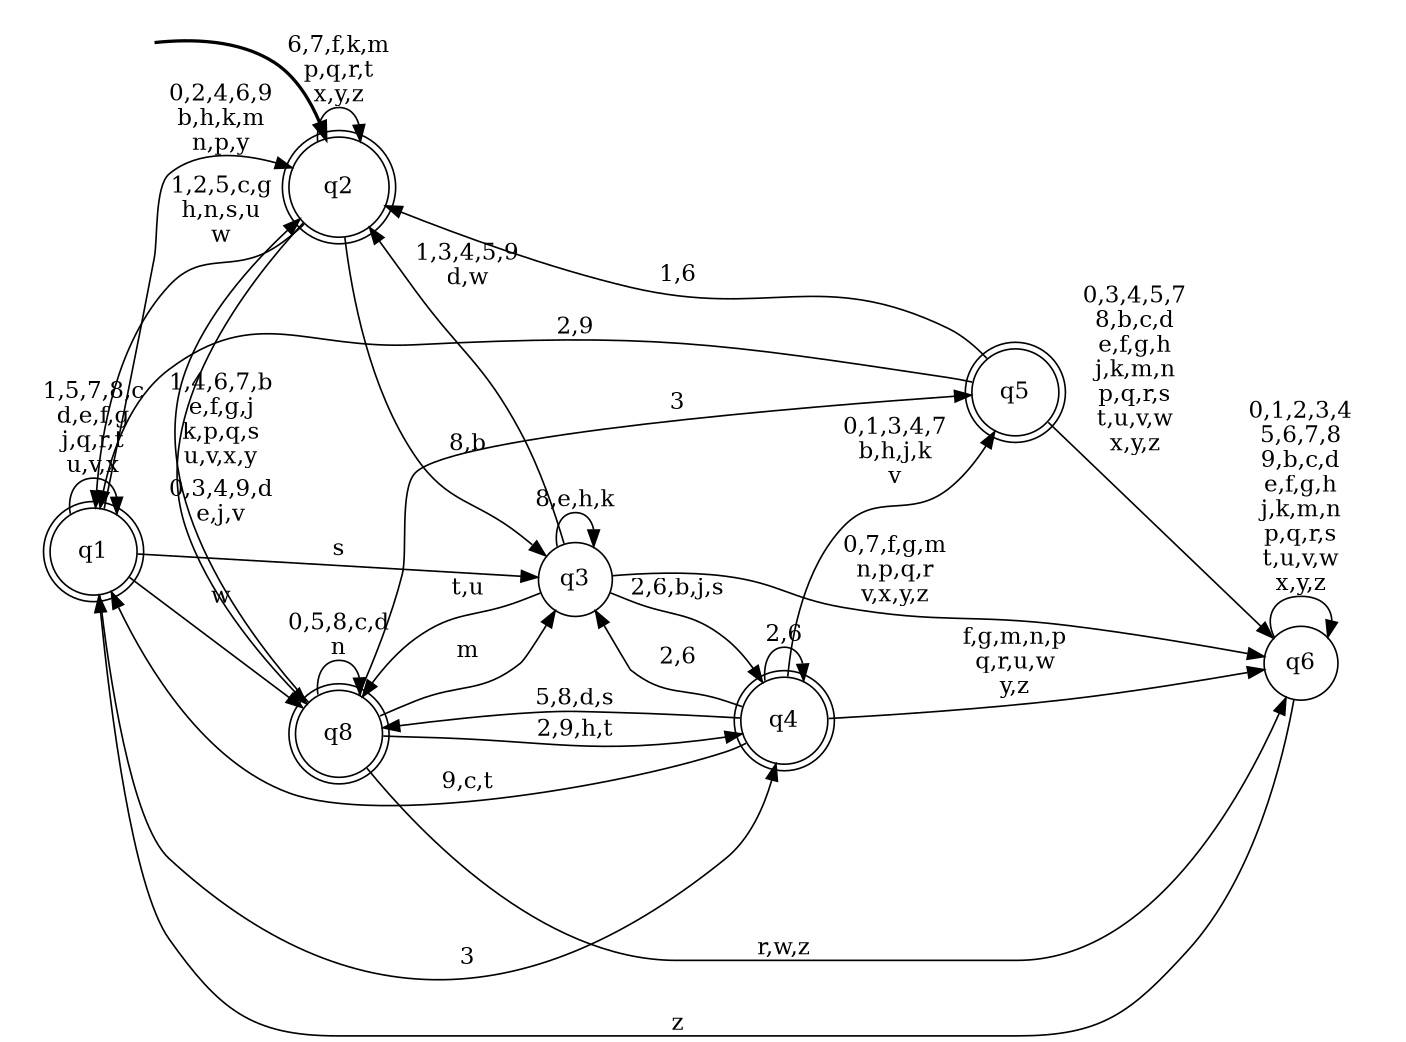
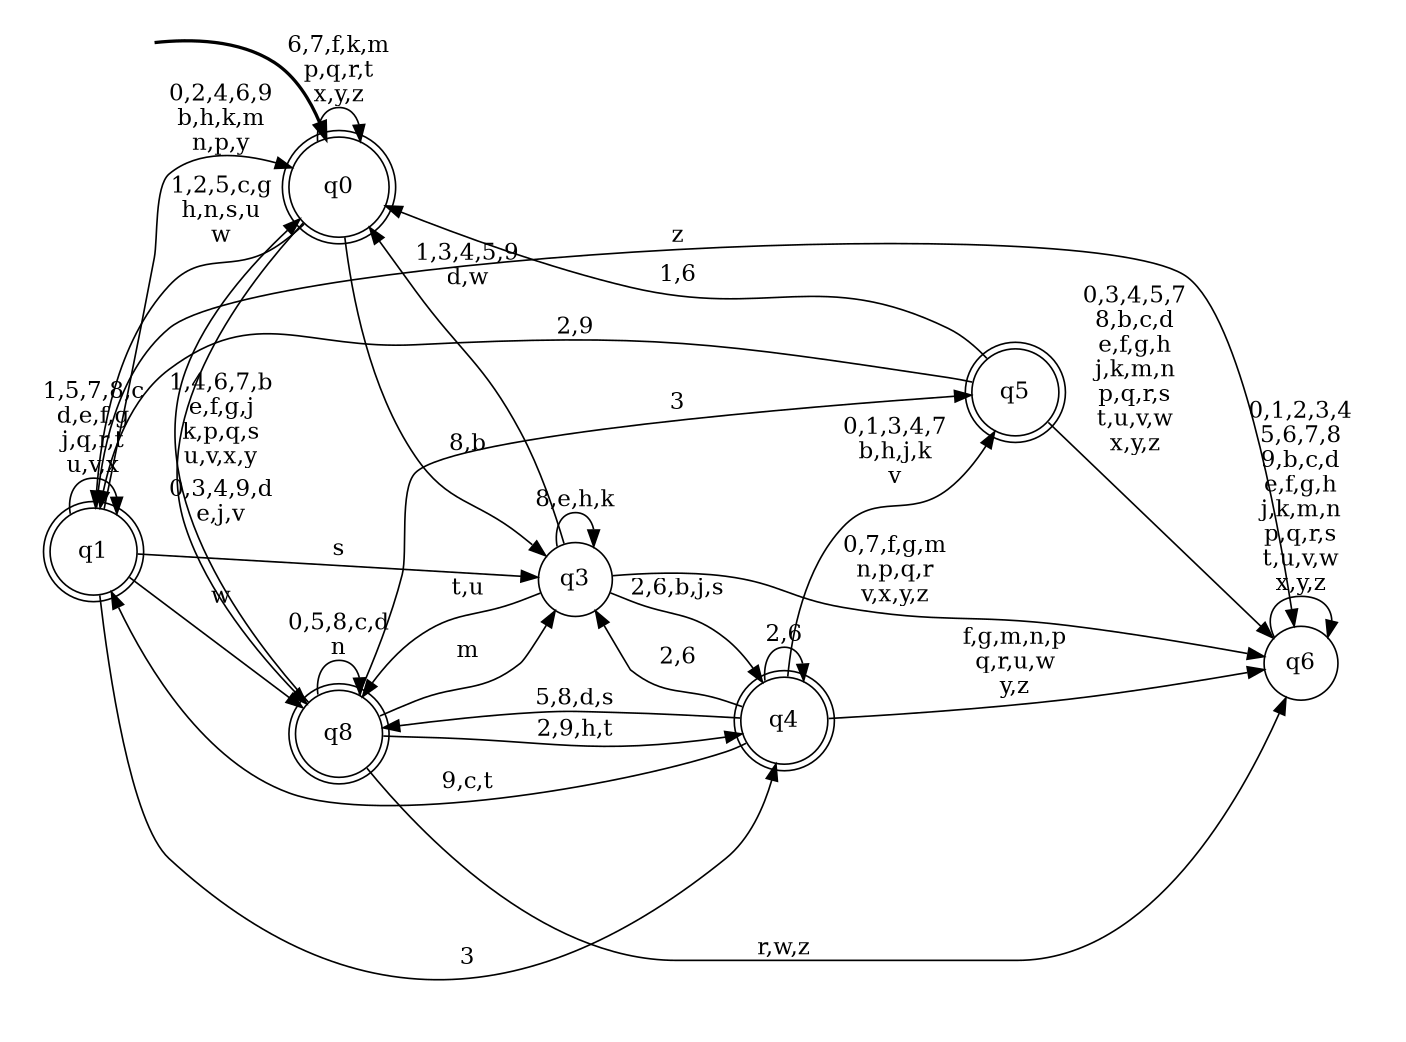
(339, 187) -> (339, 187)
(644, 1036) -> (753, 247)
